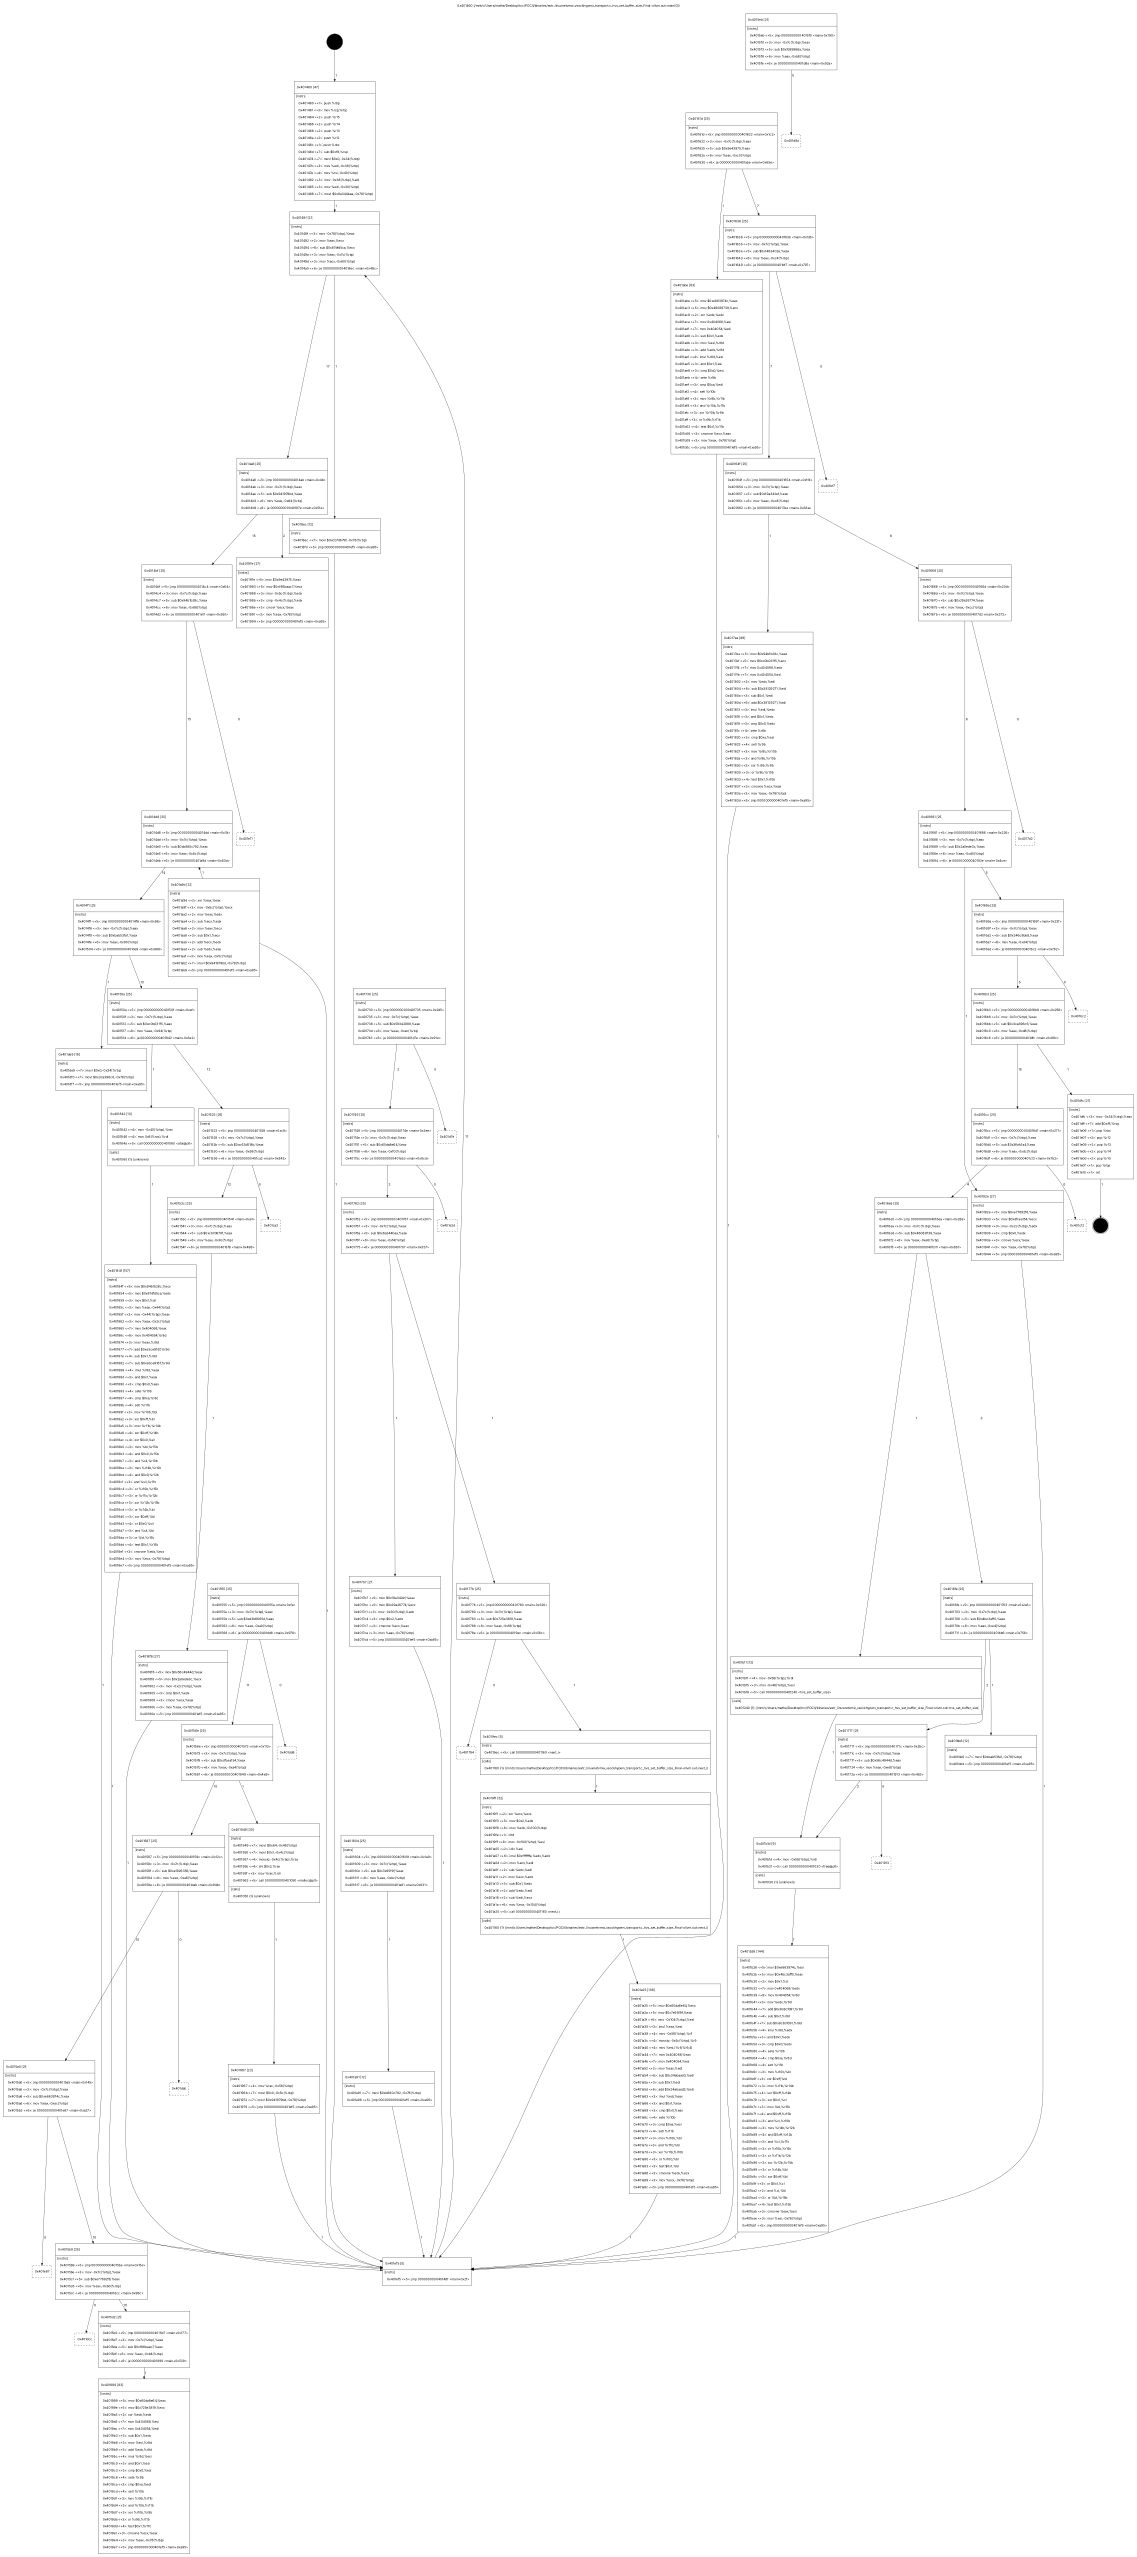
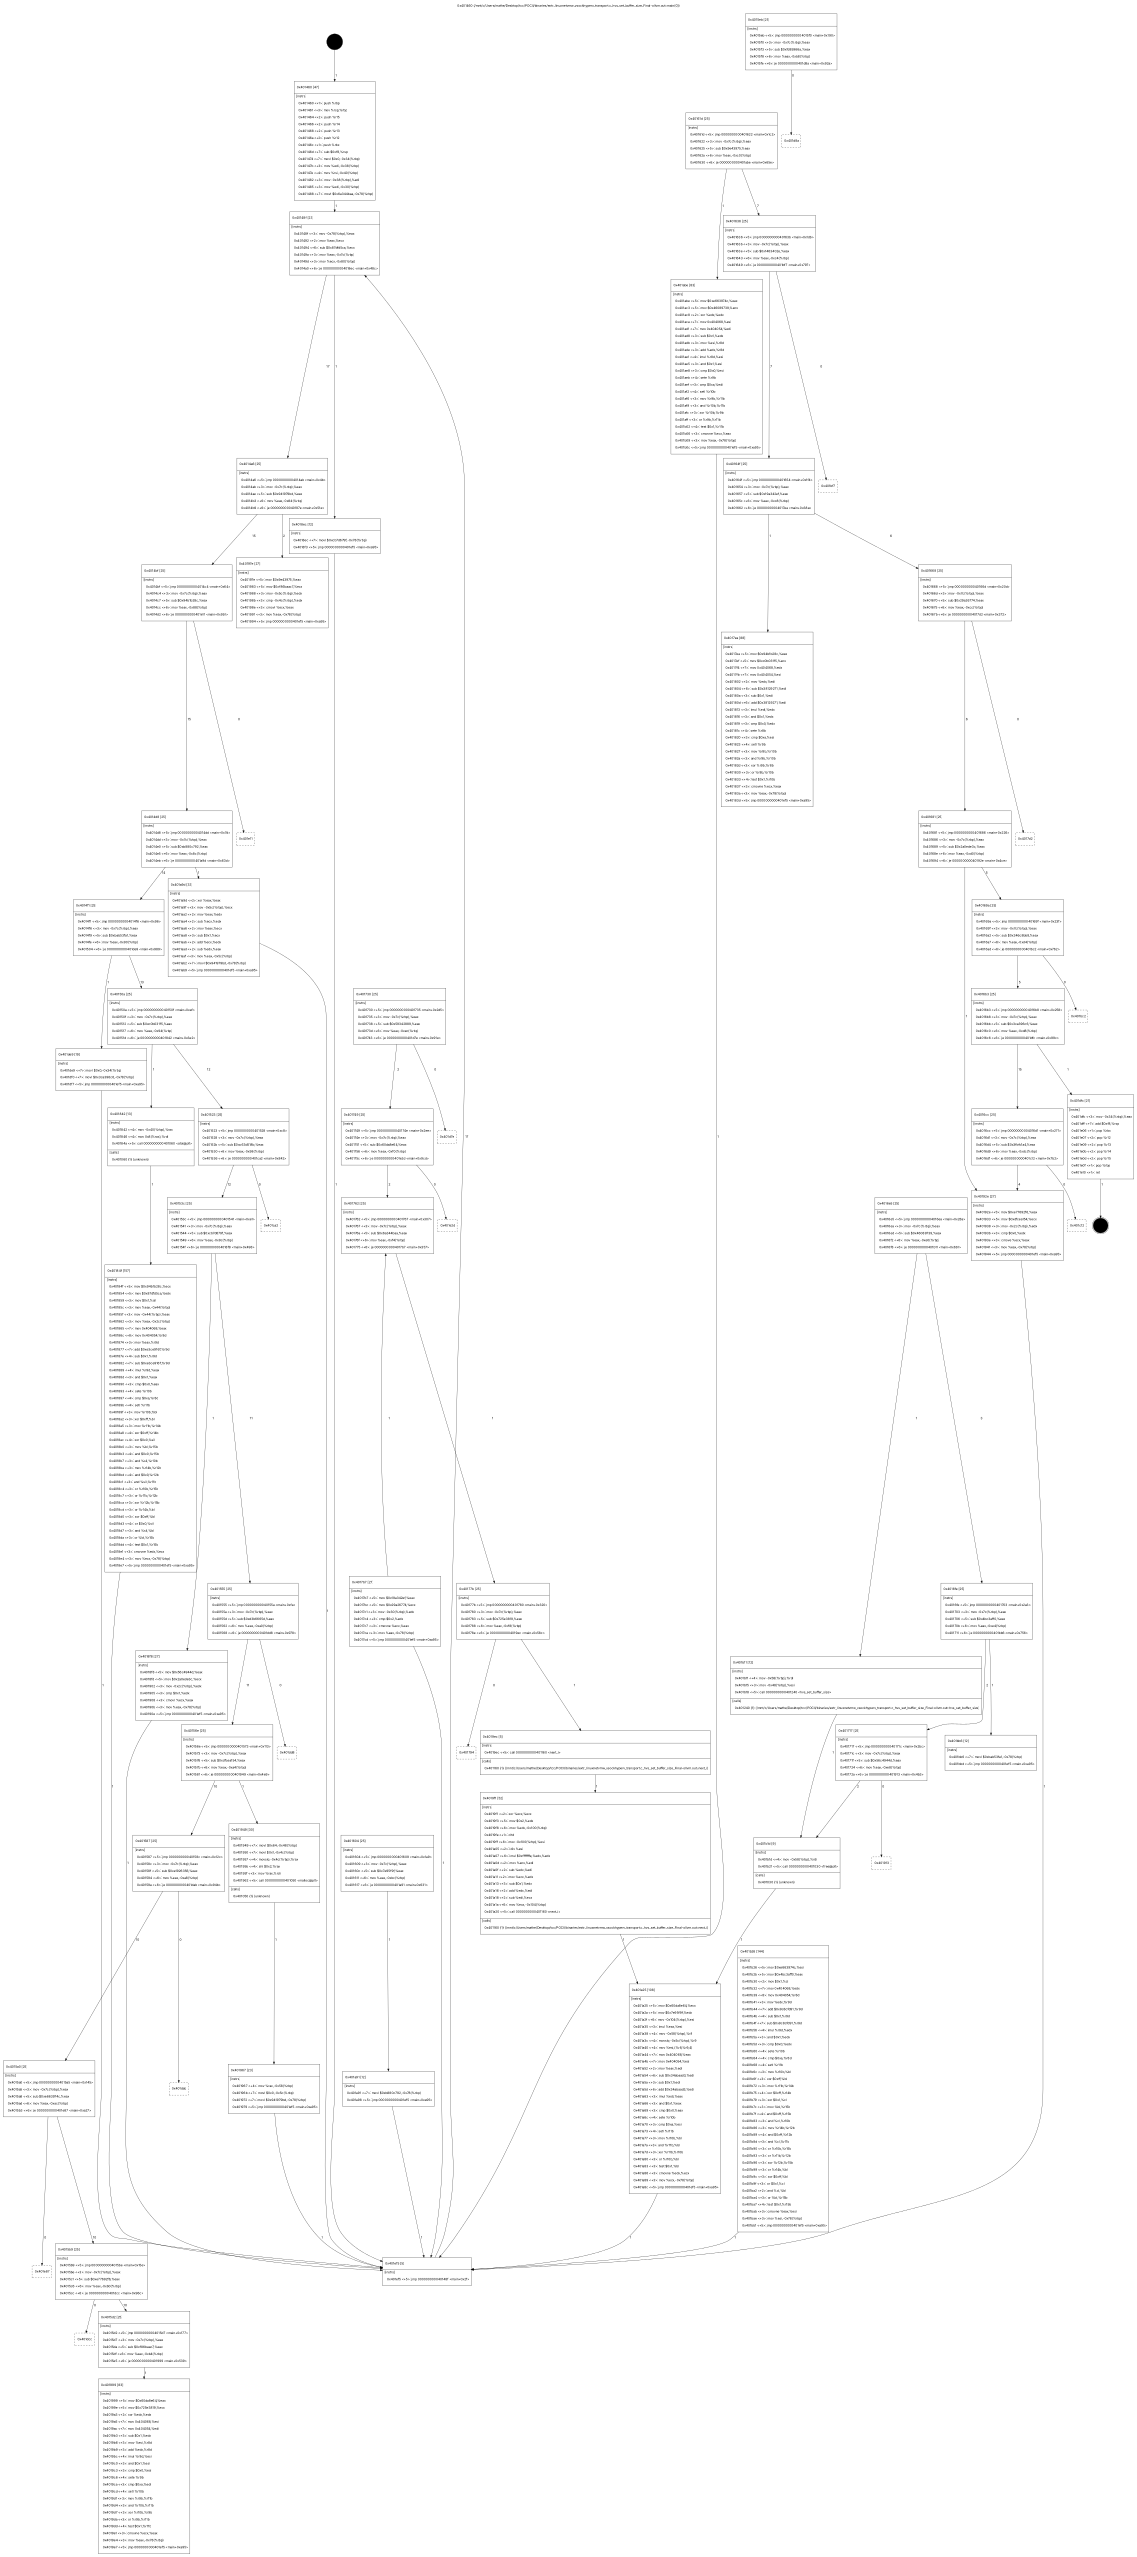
(201, 874) -> (197, 872)
(969, 1181) -> (1017, 1177)
(394, 1414) -> (381, 1416)
none -> (232, 1417)
(727, 1647) -> none
(794, 1916) -> (743, 1934)
